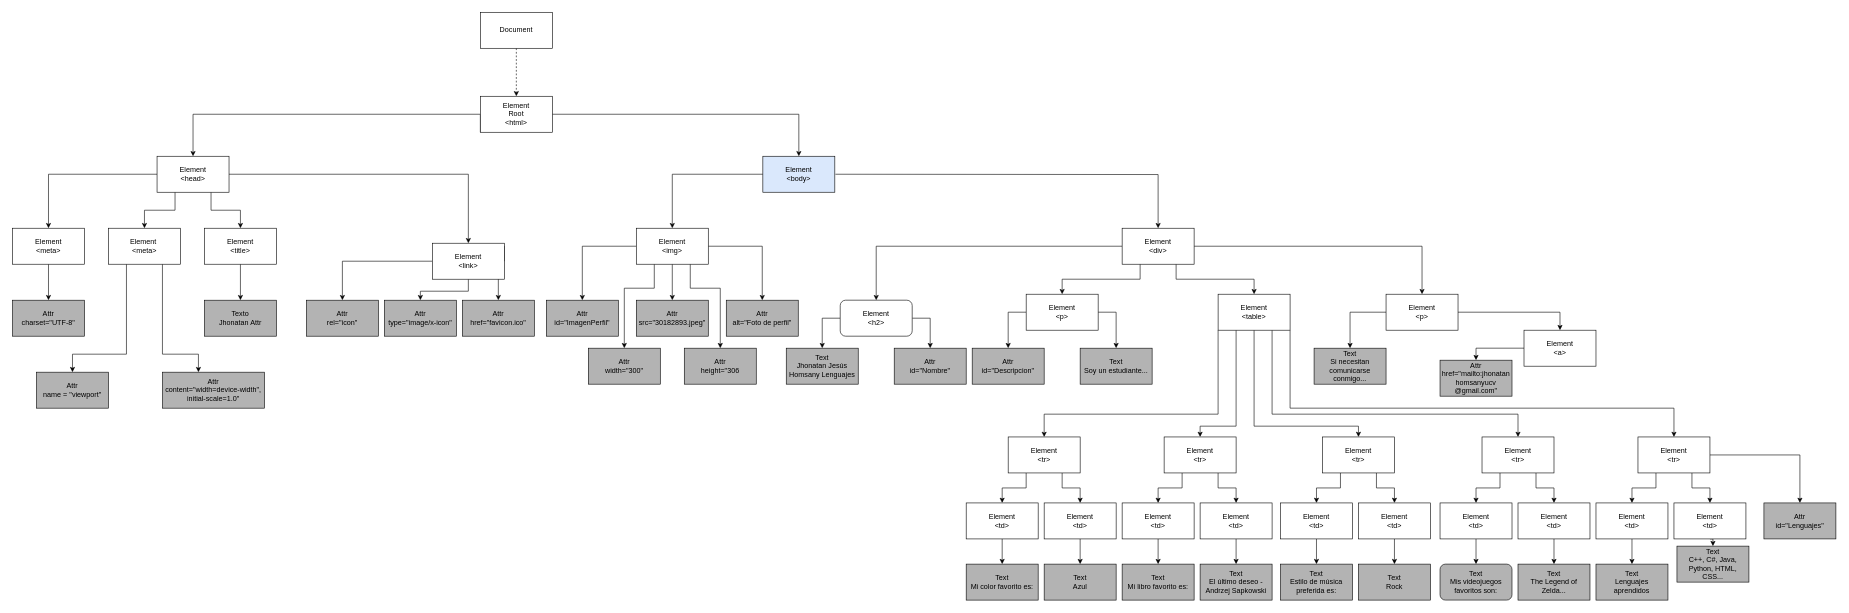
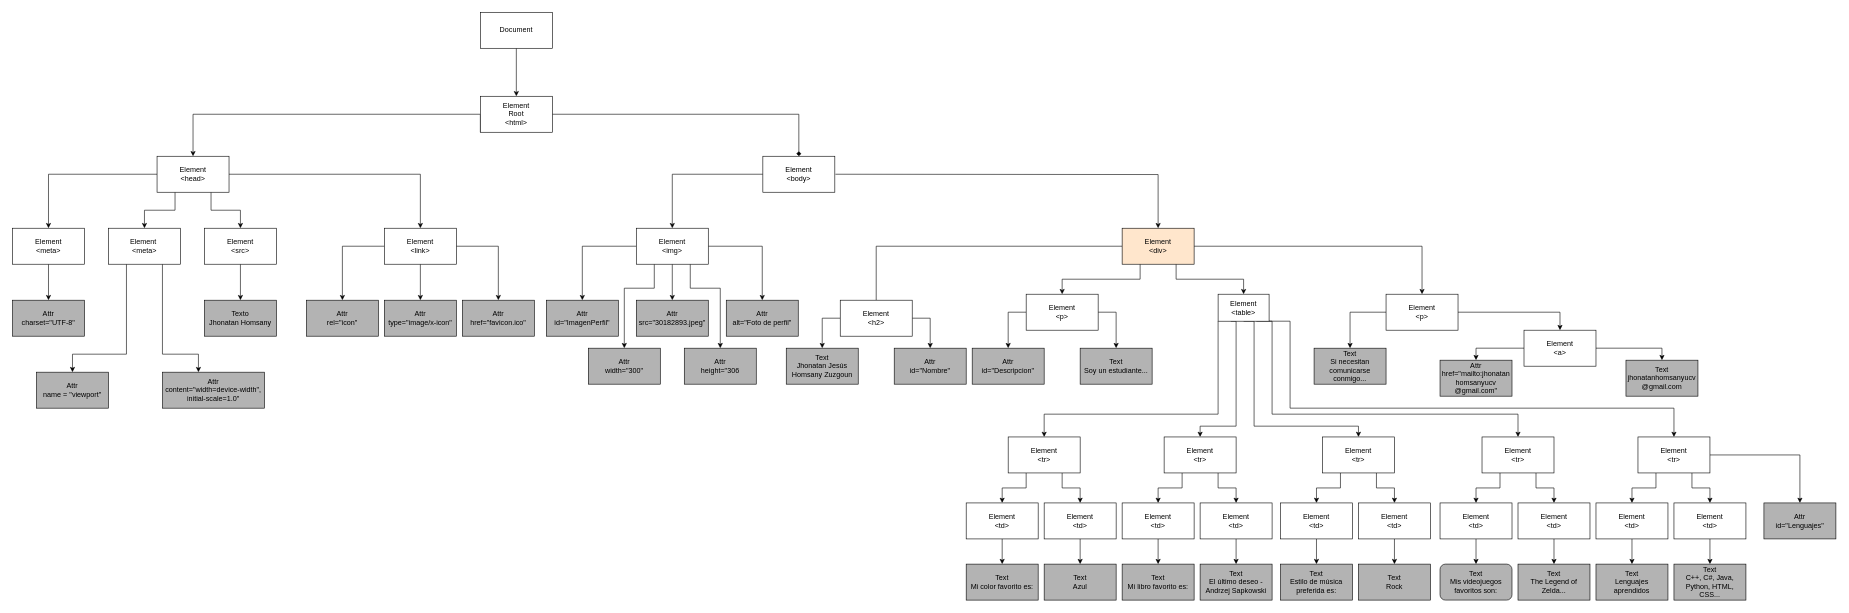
(516, 70) -> (516, 70)
(799, 150) -> (799, 150)
(799, 174) -> (799, 174)
(240, 246) -> (240, 246)
(1158, 246) -> (1158, 246)
(468, 261) -> (420, 246)
(876, 294) -> (876, 296)
(1254, 312) -> (1244, 308)
(240, 318) -> (240, 318)
(876, 318) -> (876, 318)
none -> (1662, 350)
(822, 366) -> (822, 366)
none -> (1662, 378)
(1713, 564) -> (1710, 582)
